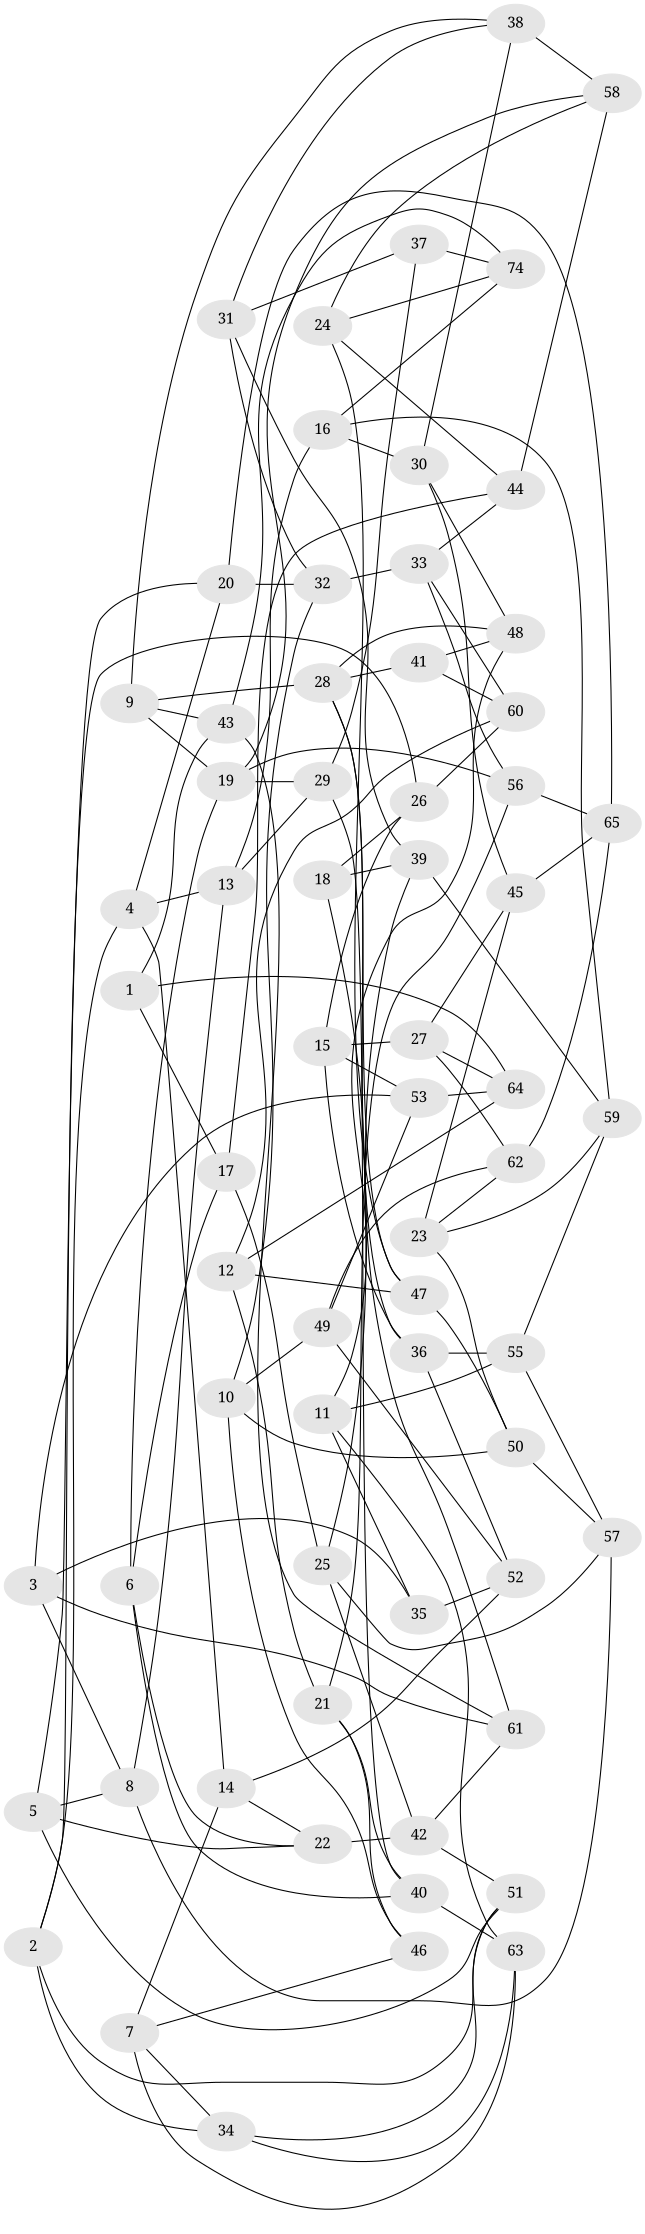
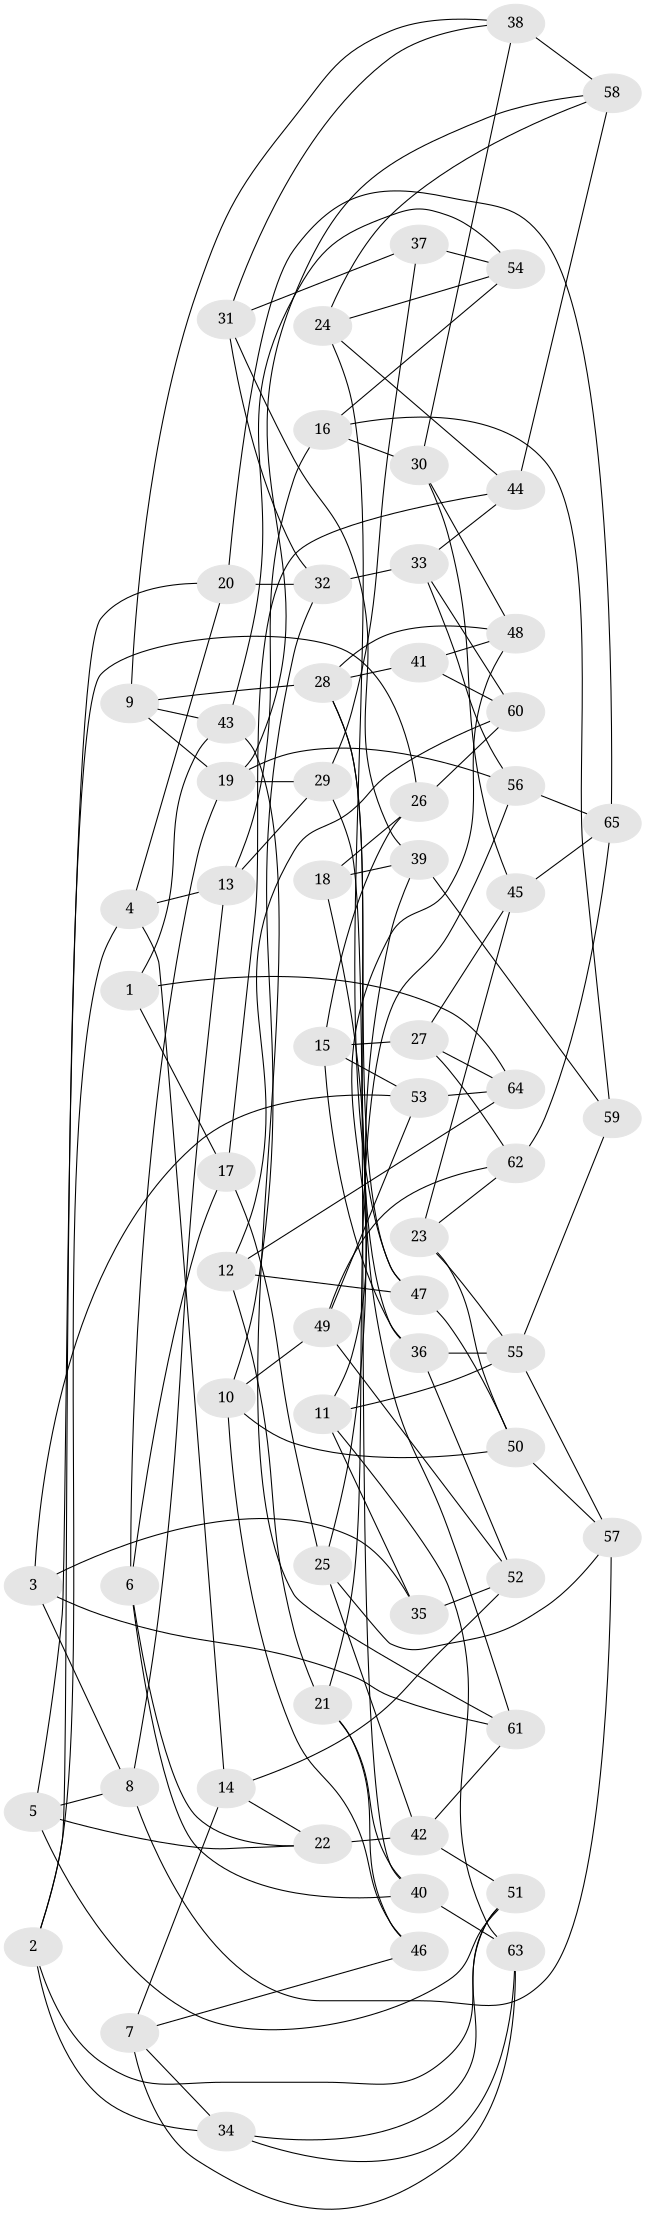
(516, 269) -> (516, 269)
(533, 1199) -> (470, 1293)
